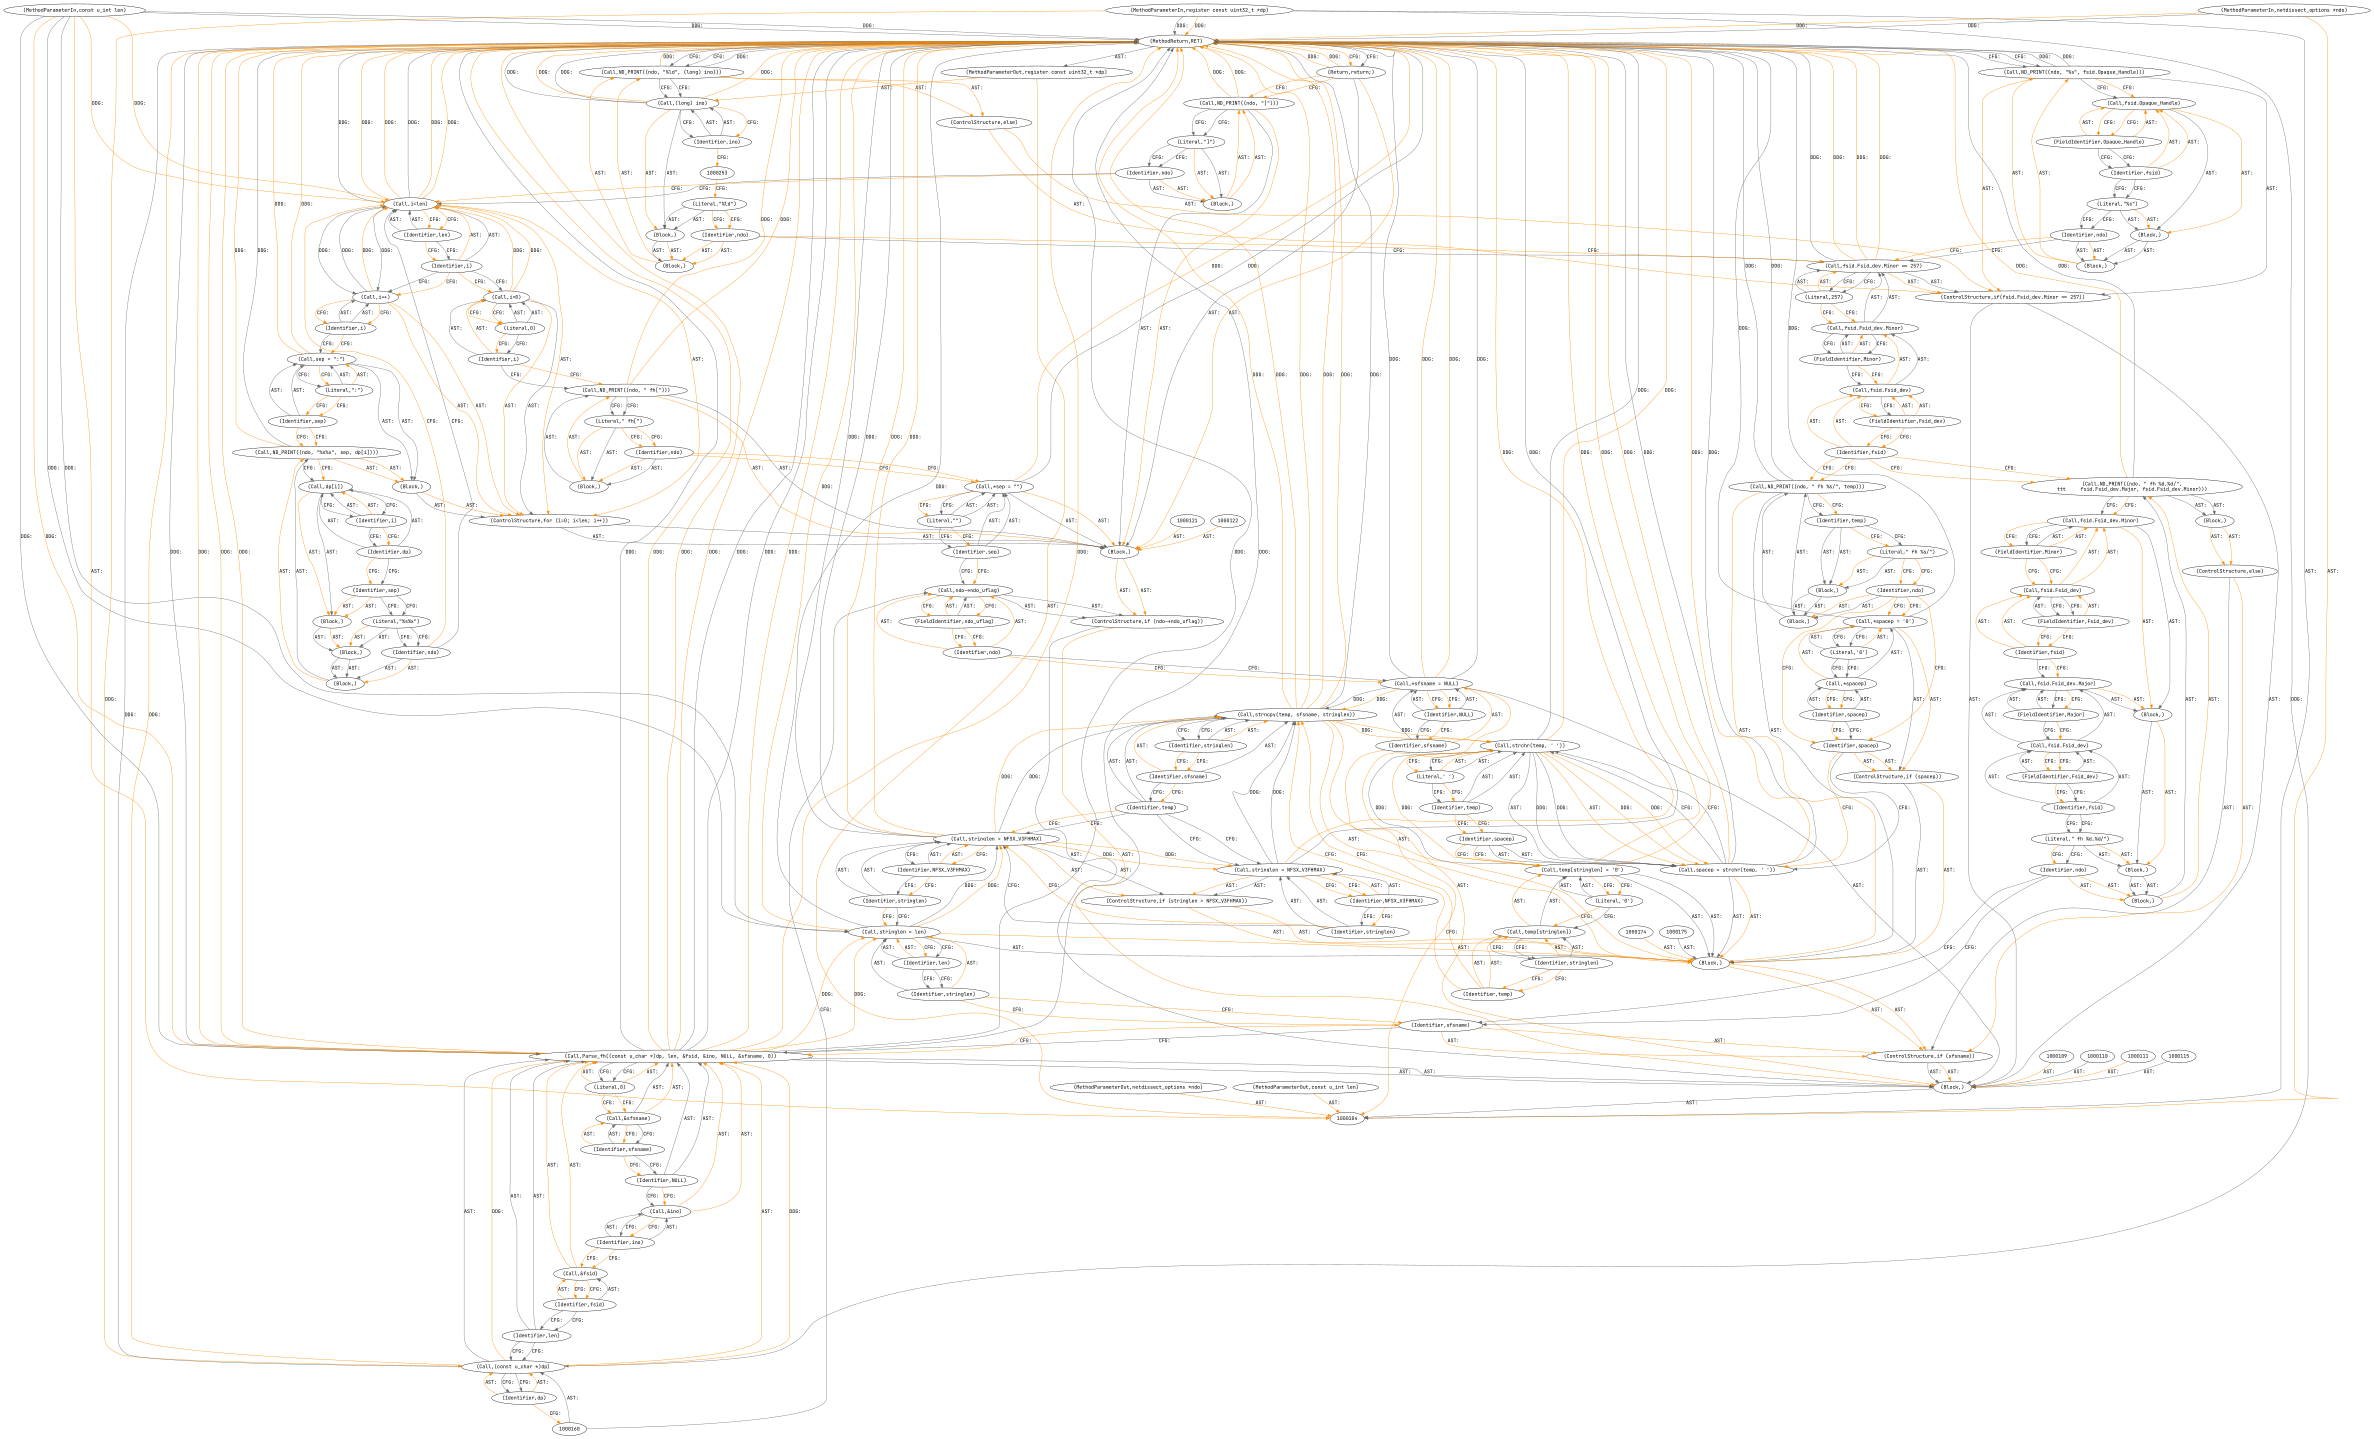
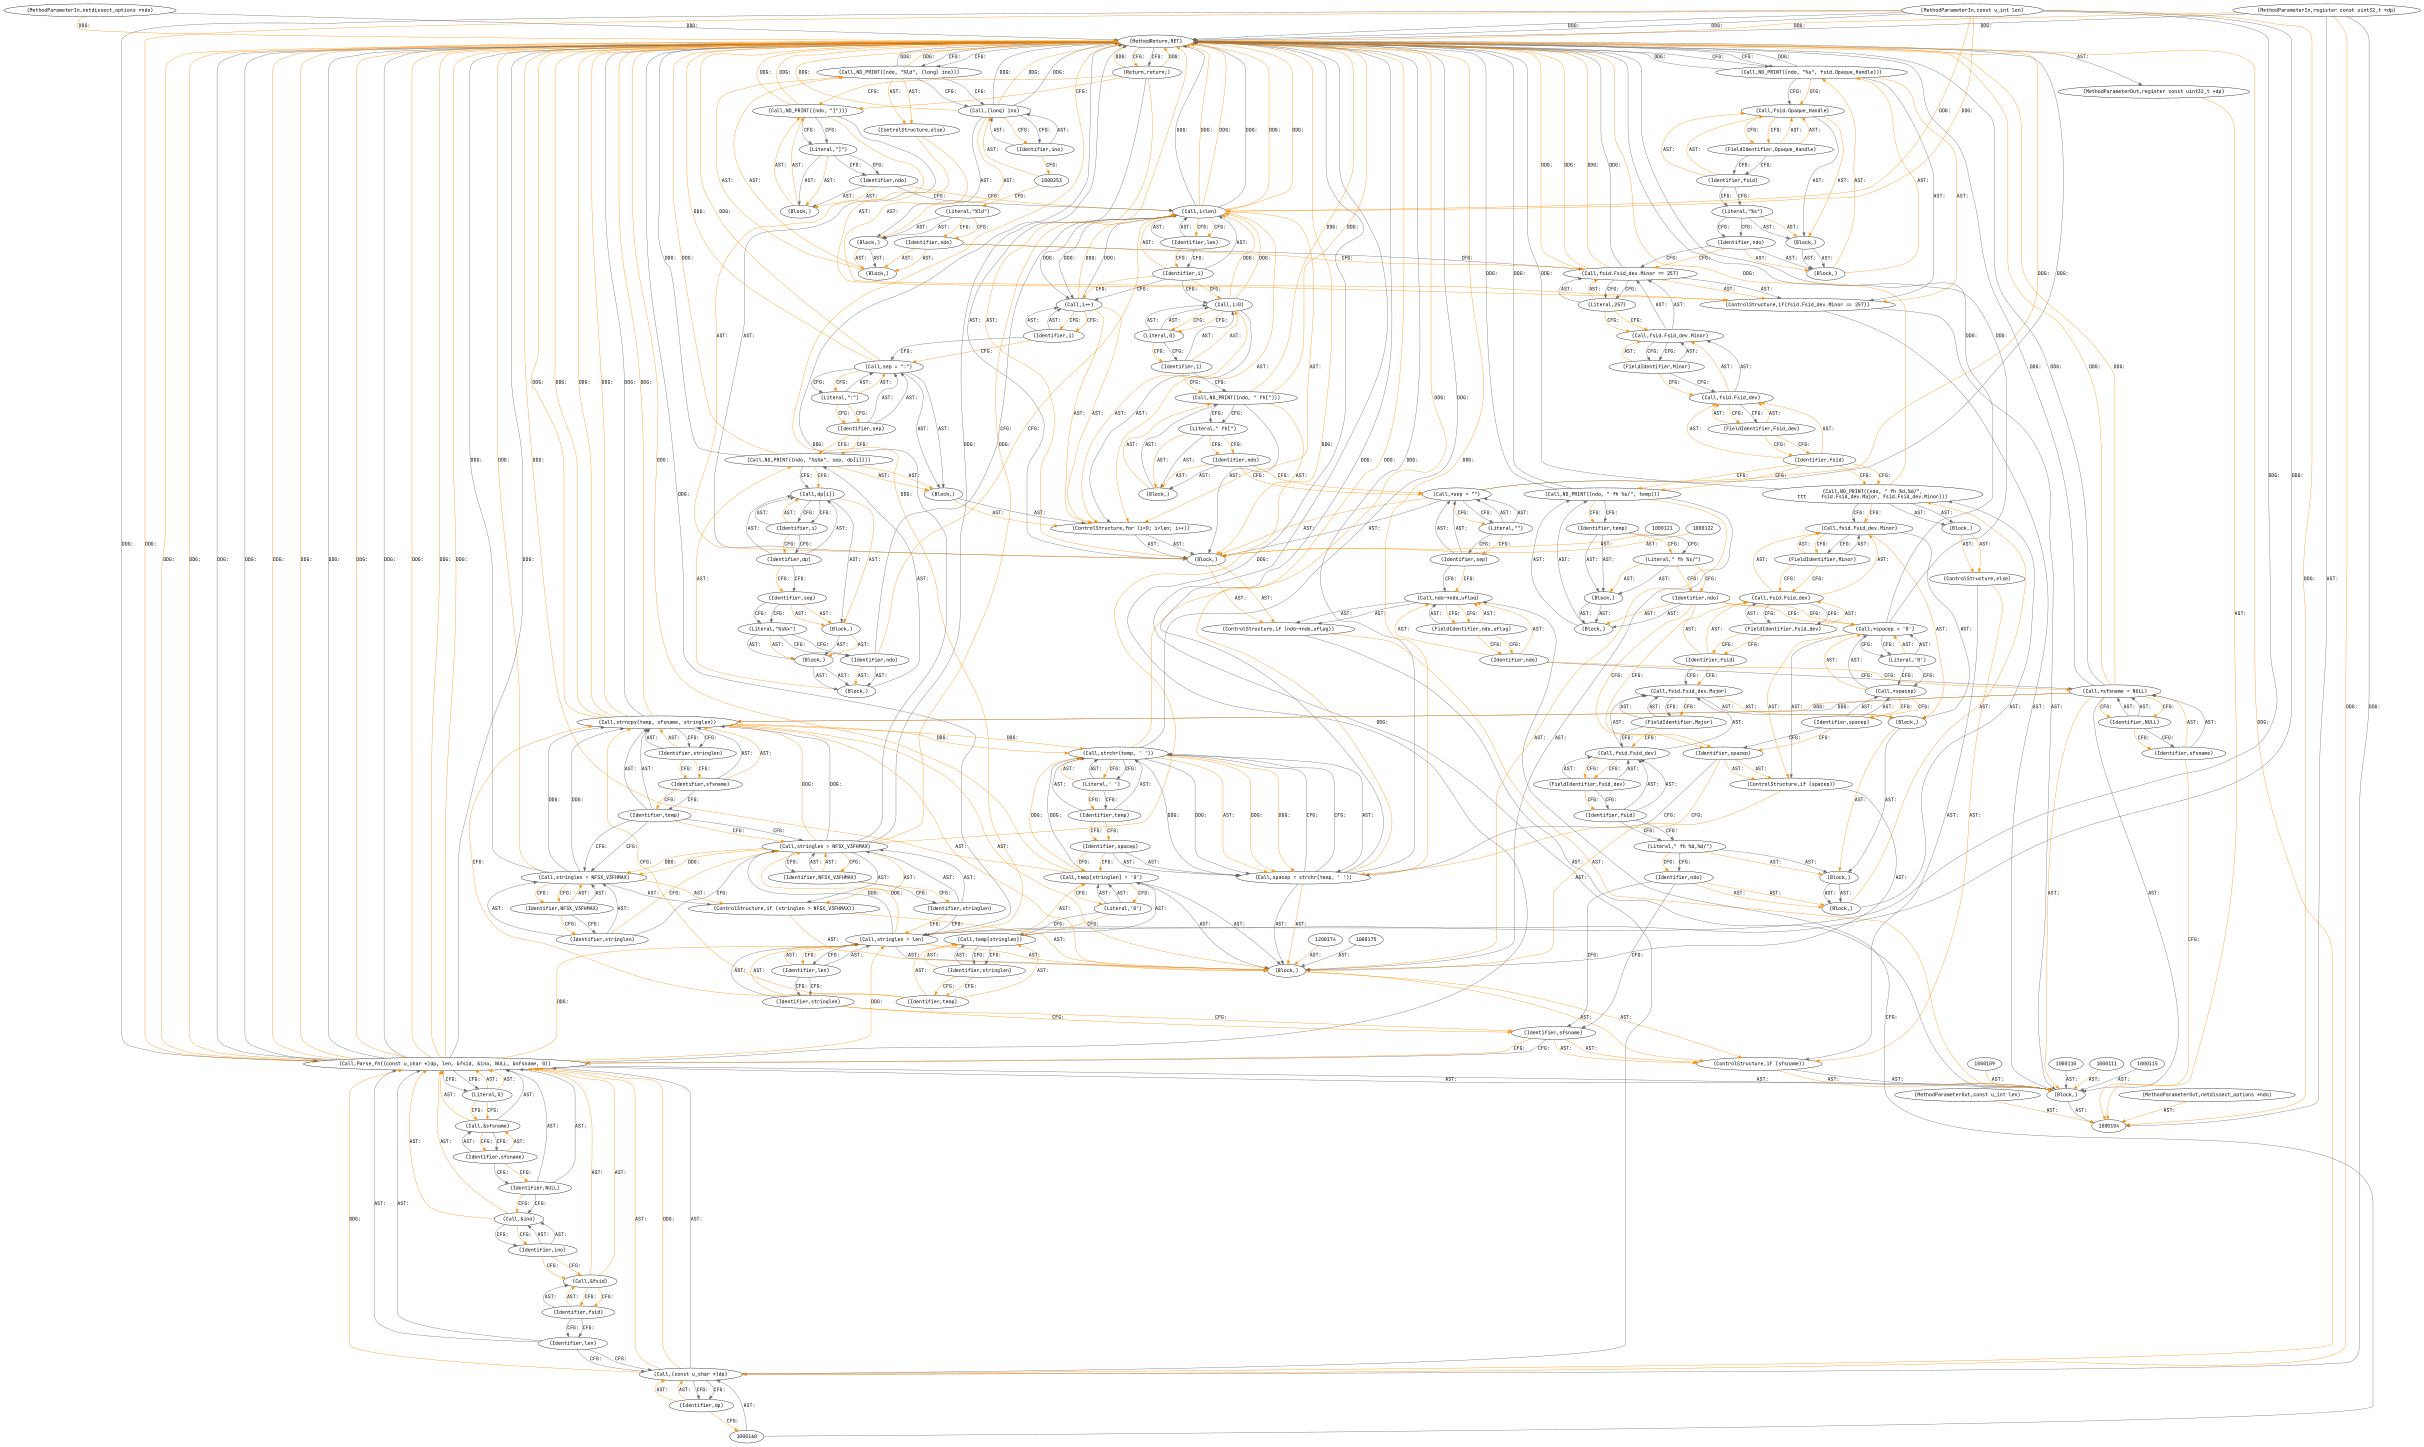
(849, 89) -> (995, 161)
(99, 571) -> (2311, 579)
(1636, 932) -> (1325, 940)
(2295, 1052) -> none
